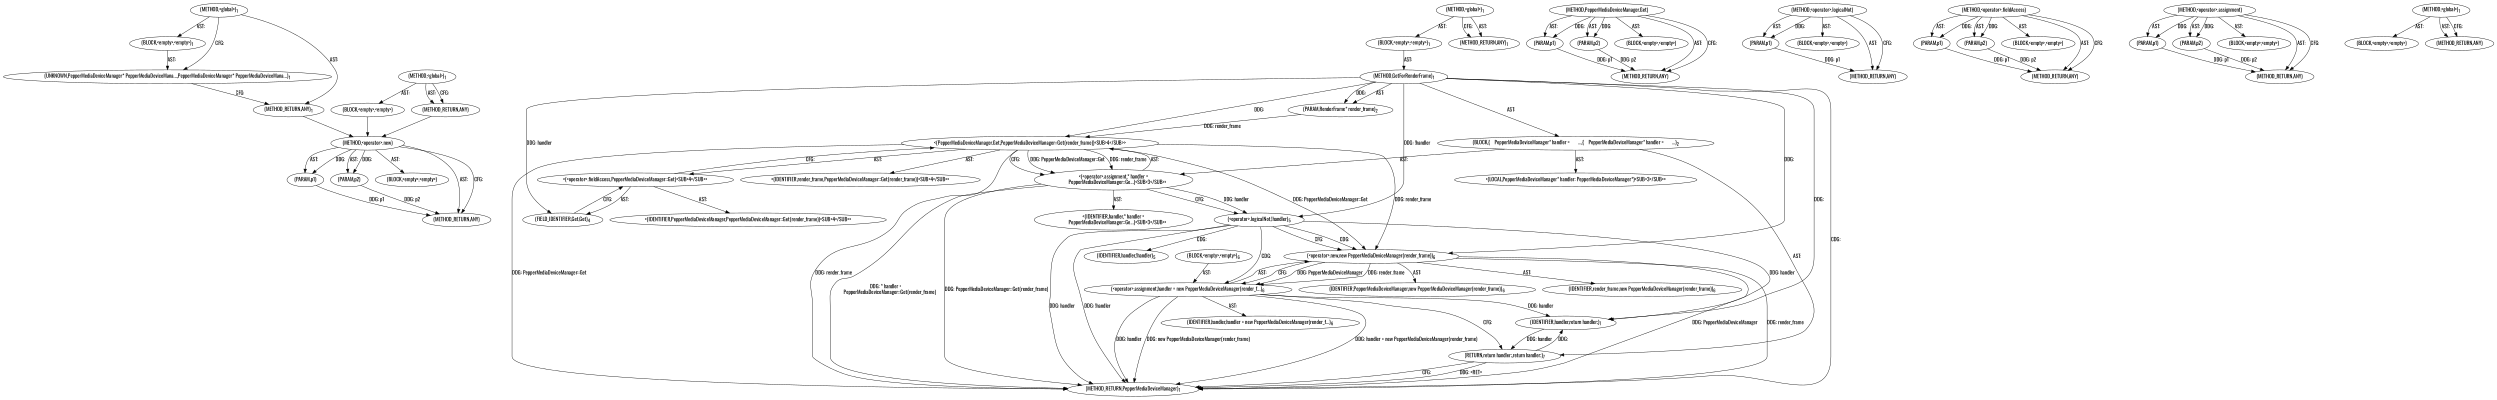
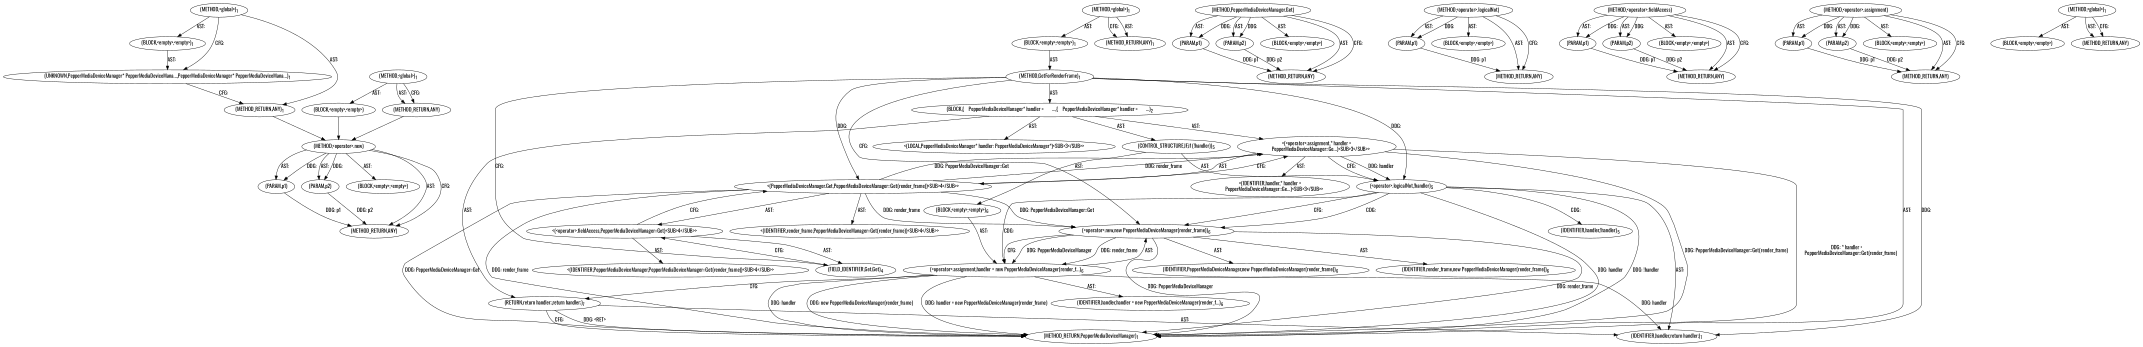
(1340, 110) -> none
(539, 143) -> (500, 167)
(1417, 143) -> (1397, 127)
none -> (1176, 147)
(1790, 160) -> (864, 147)
(1836, 240) -> (1908, 211)
(1782, 273) -> (1681, 270)
(1528, 336) -> none
(1564, 340) -> (1186, 320)
